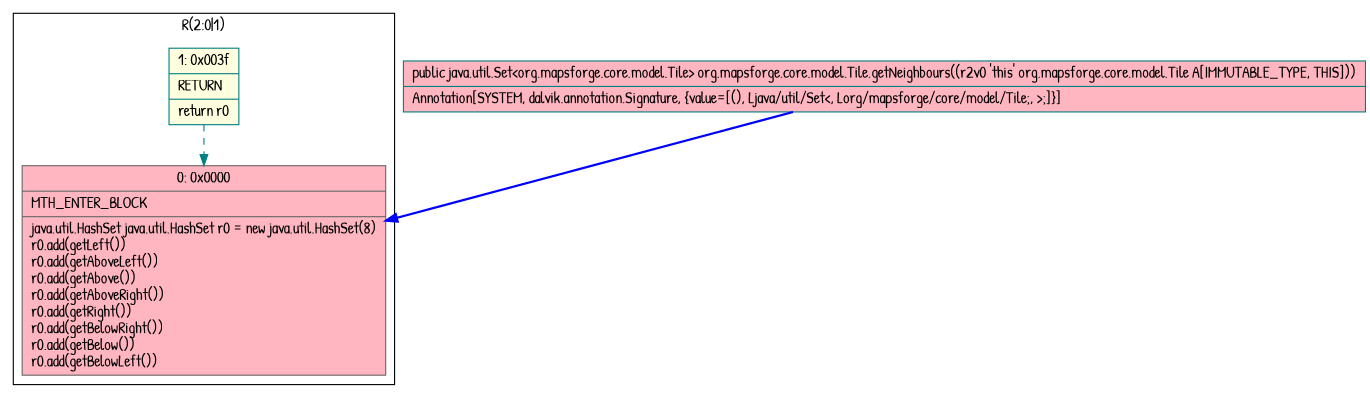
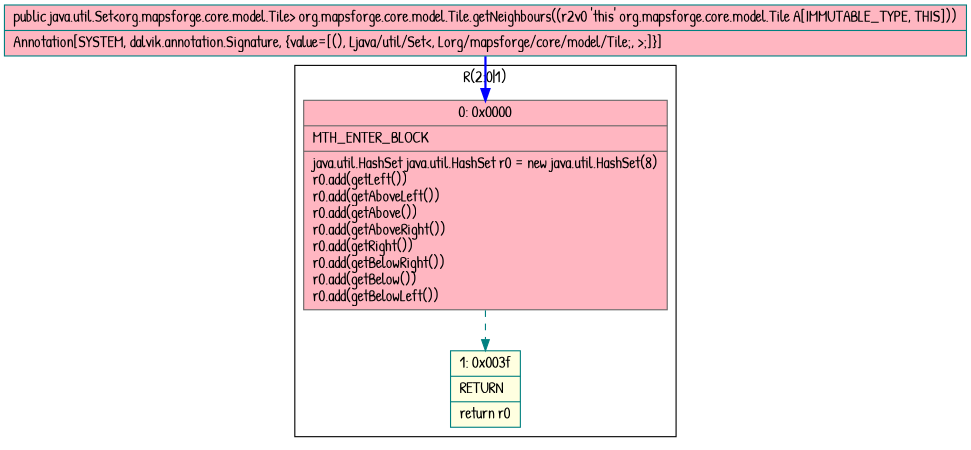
(204, 140) -> (485, 325)
